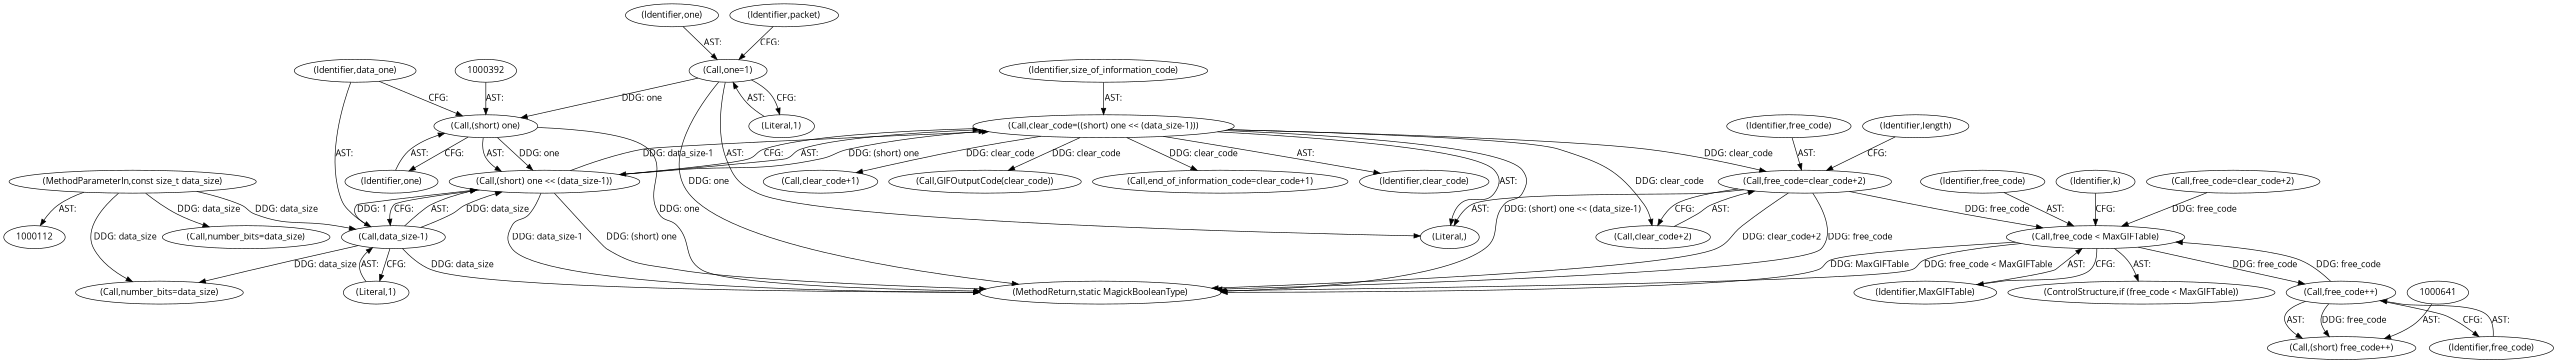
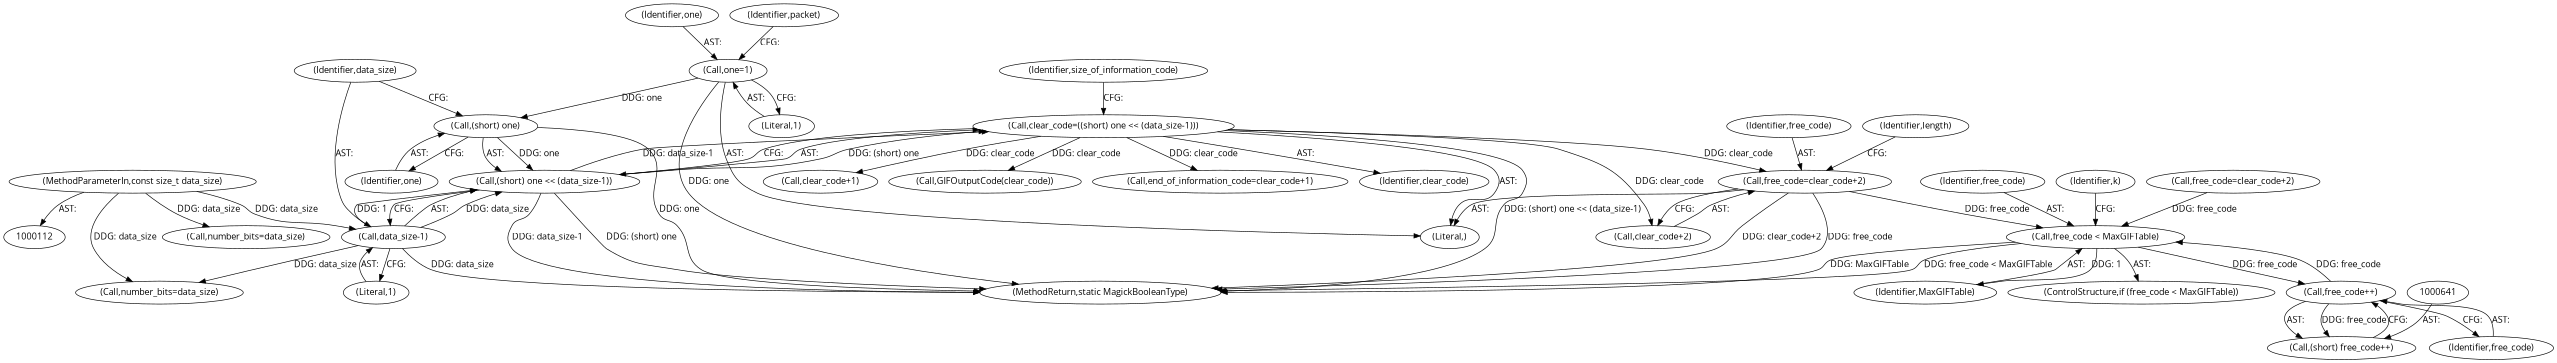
(355, 71) -> (355, 71)
(486, 71) -> none
(1115, 98) -> (1115, 98)
(2107, 265) -> (2107, 265)
none -> (2389, 323)
